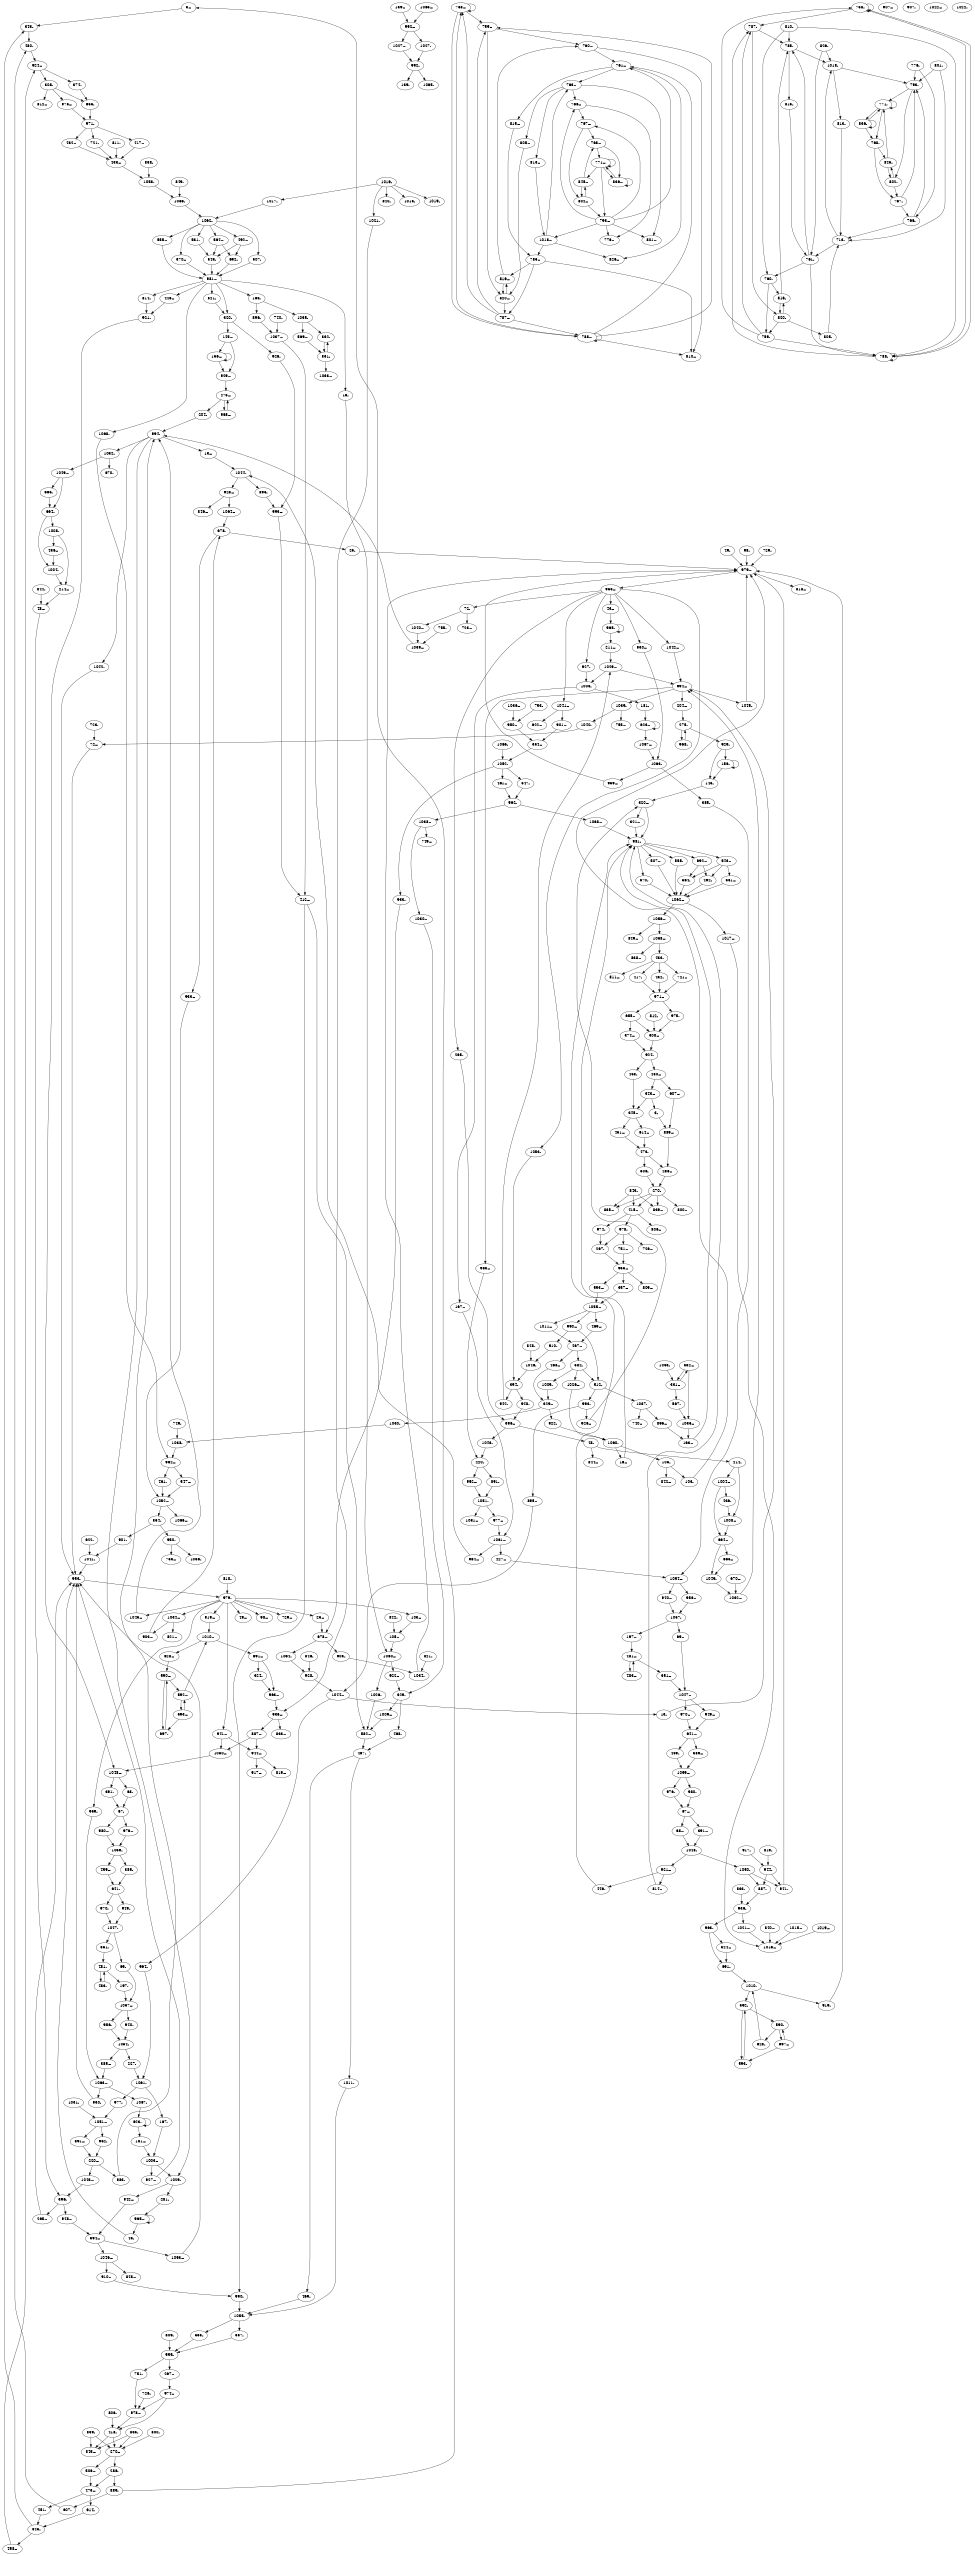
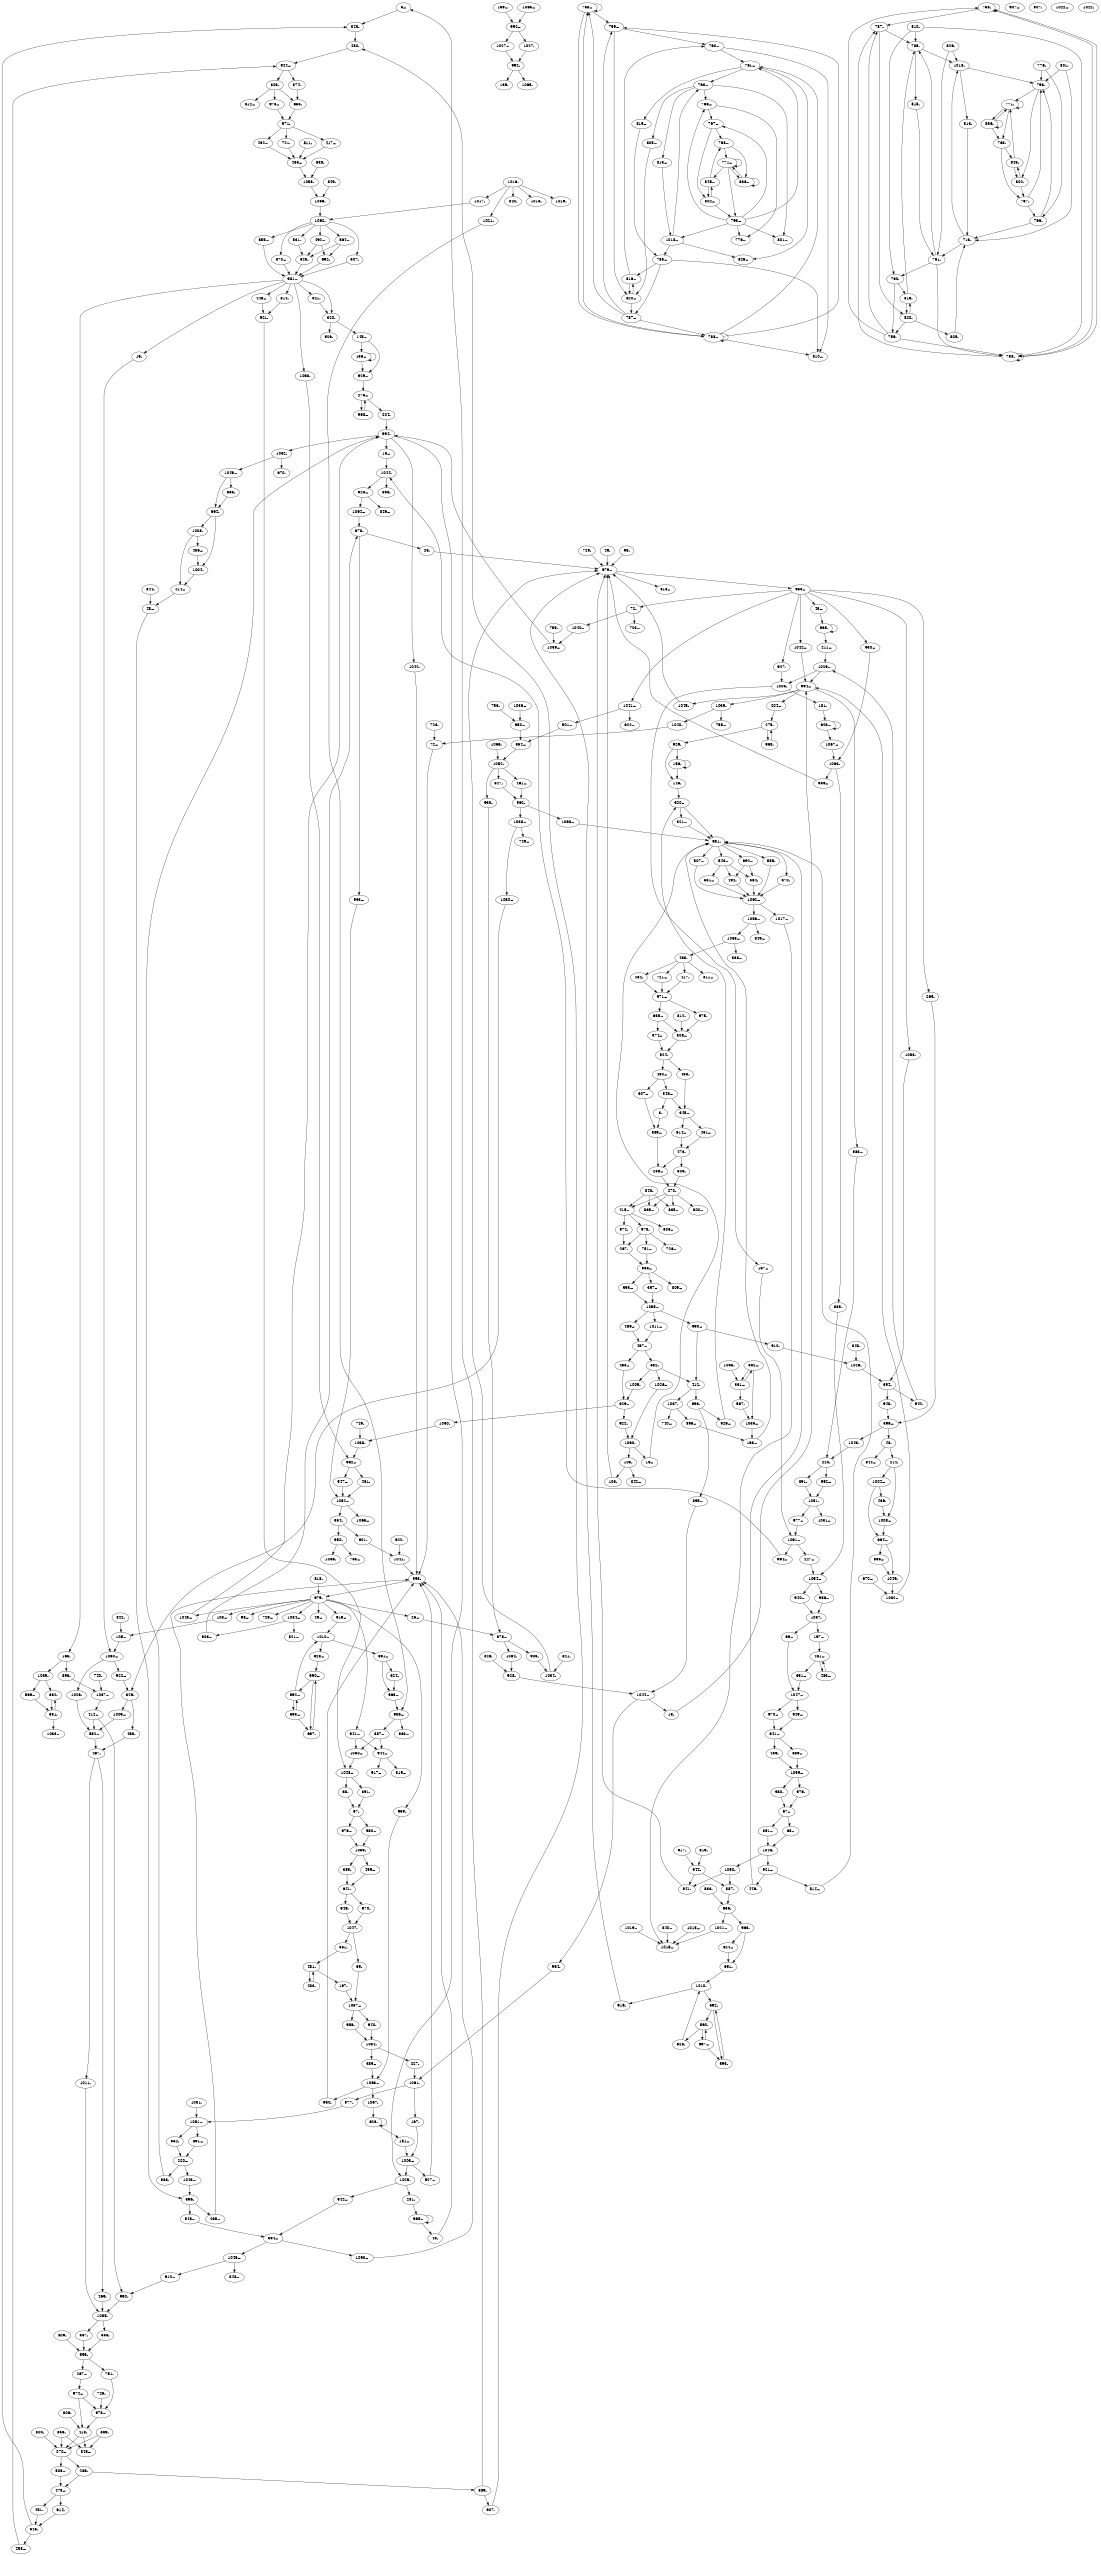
(278, 512) -> none
(598, 1385) -> (696, 1385)
